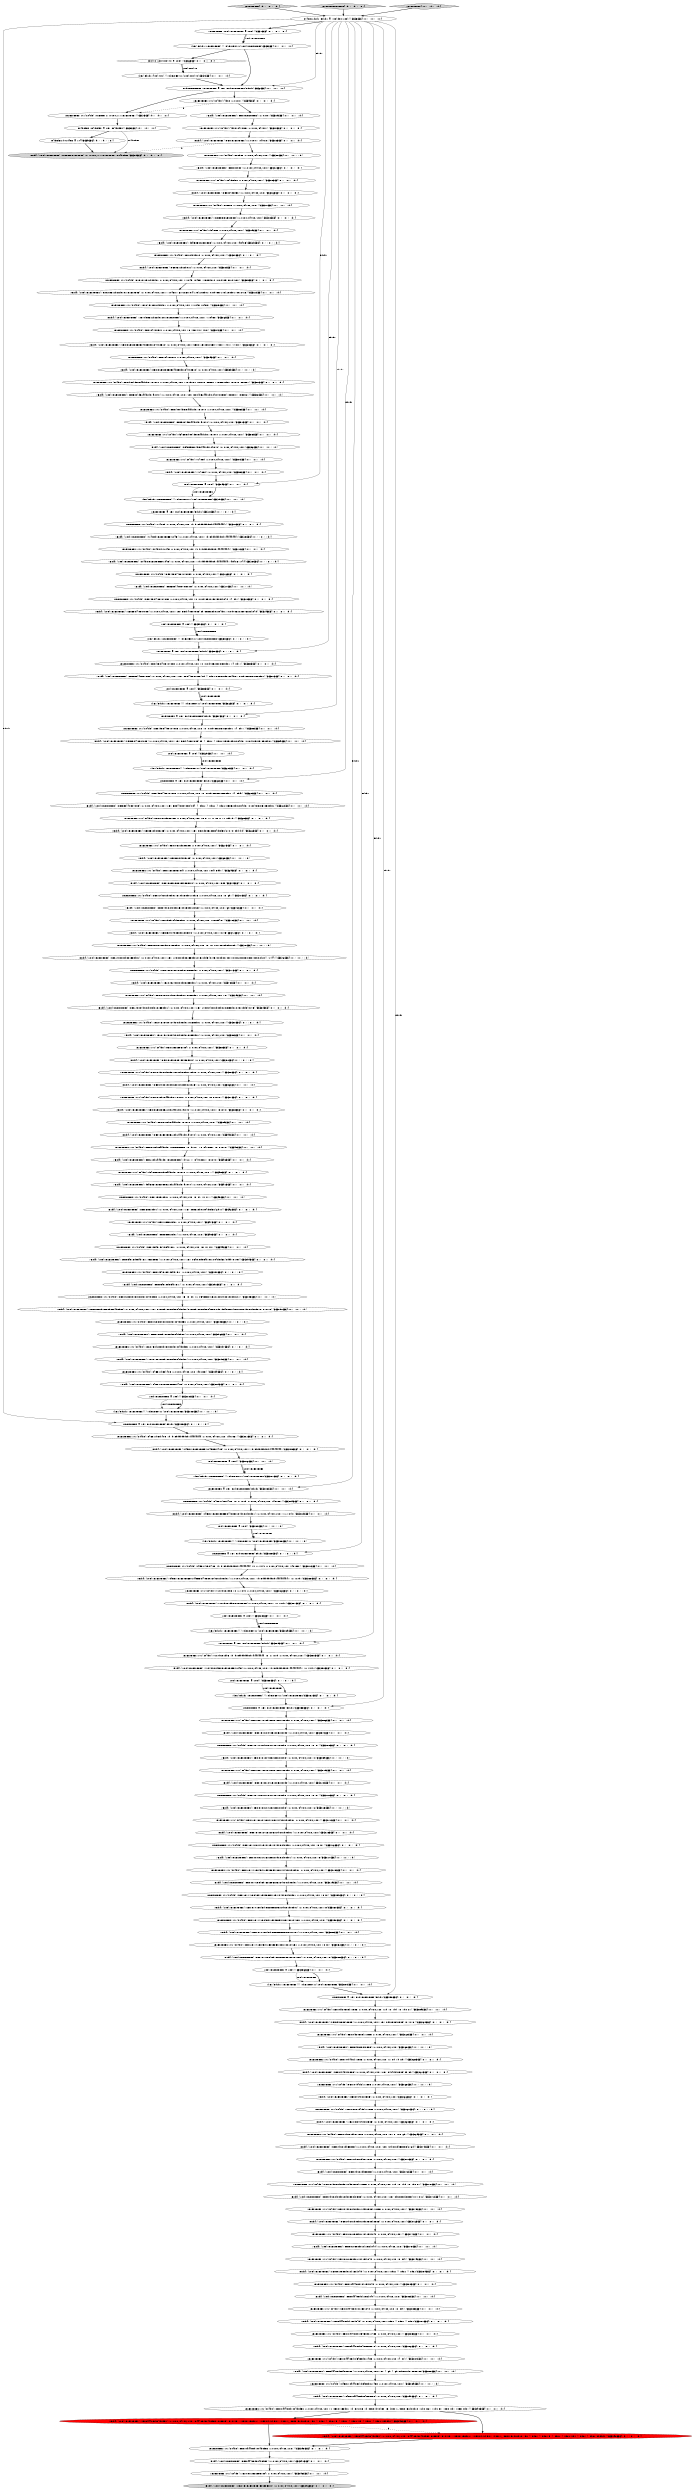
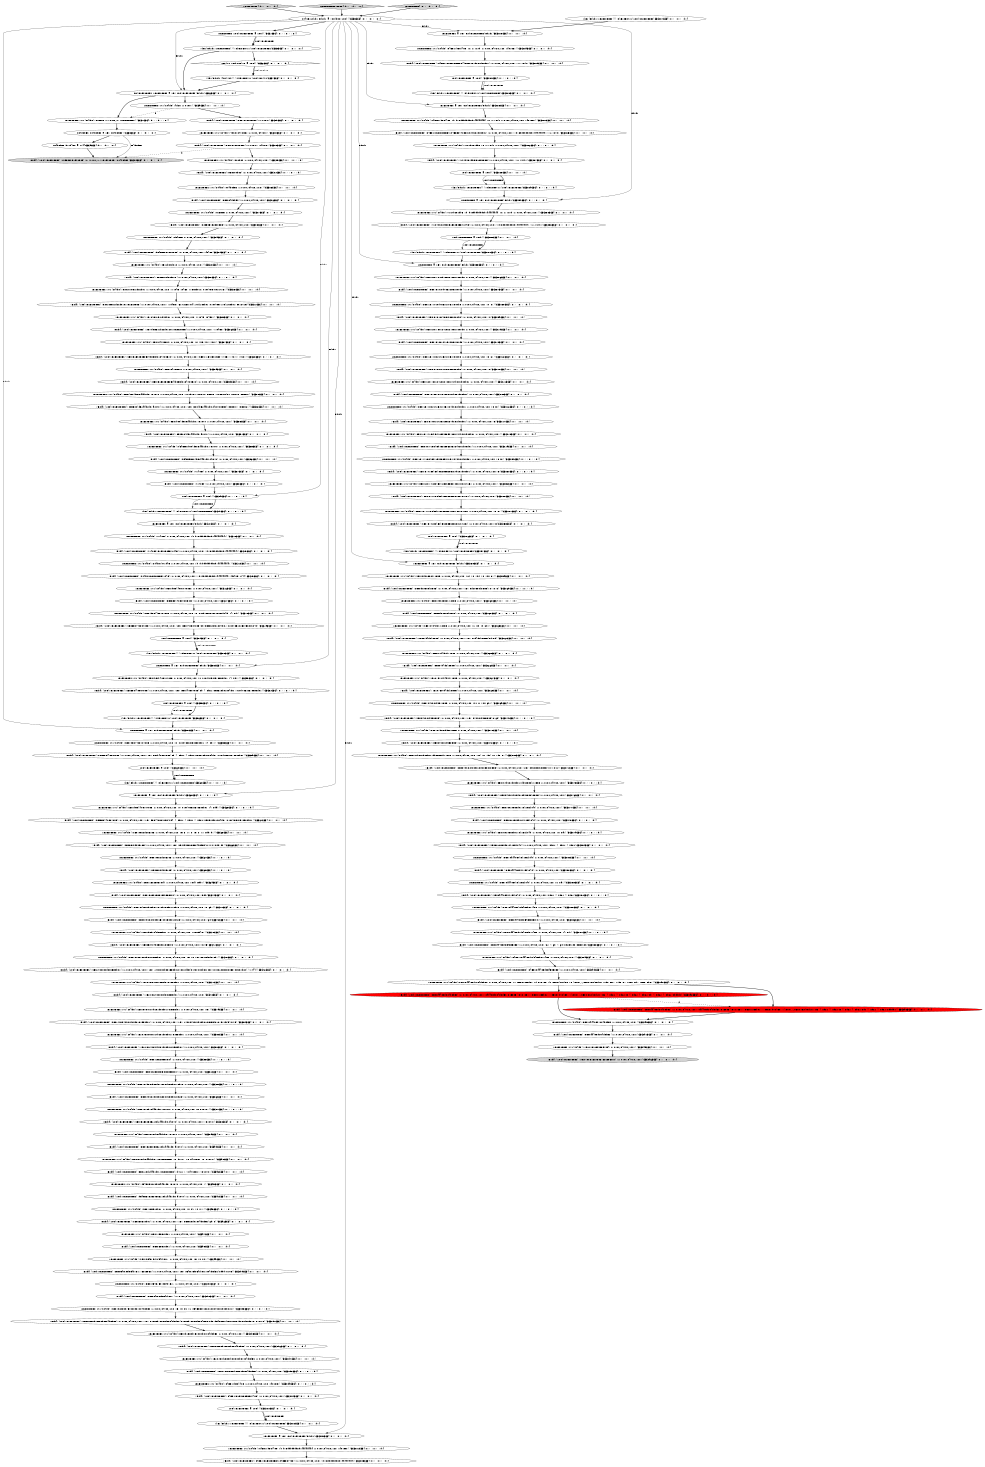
(241, 1461) -> none
